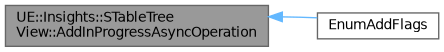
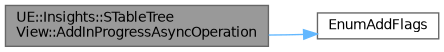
(300, 17) -> (286, 35)
